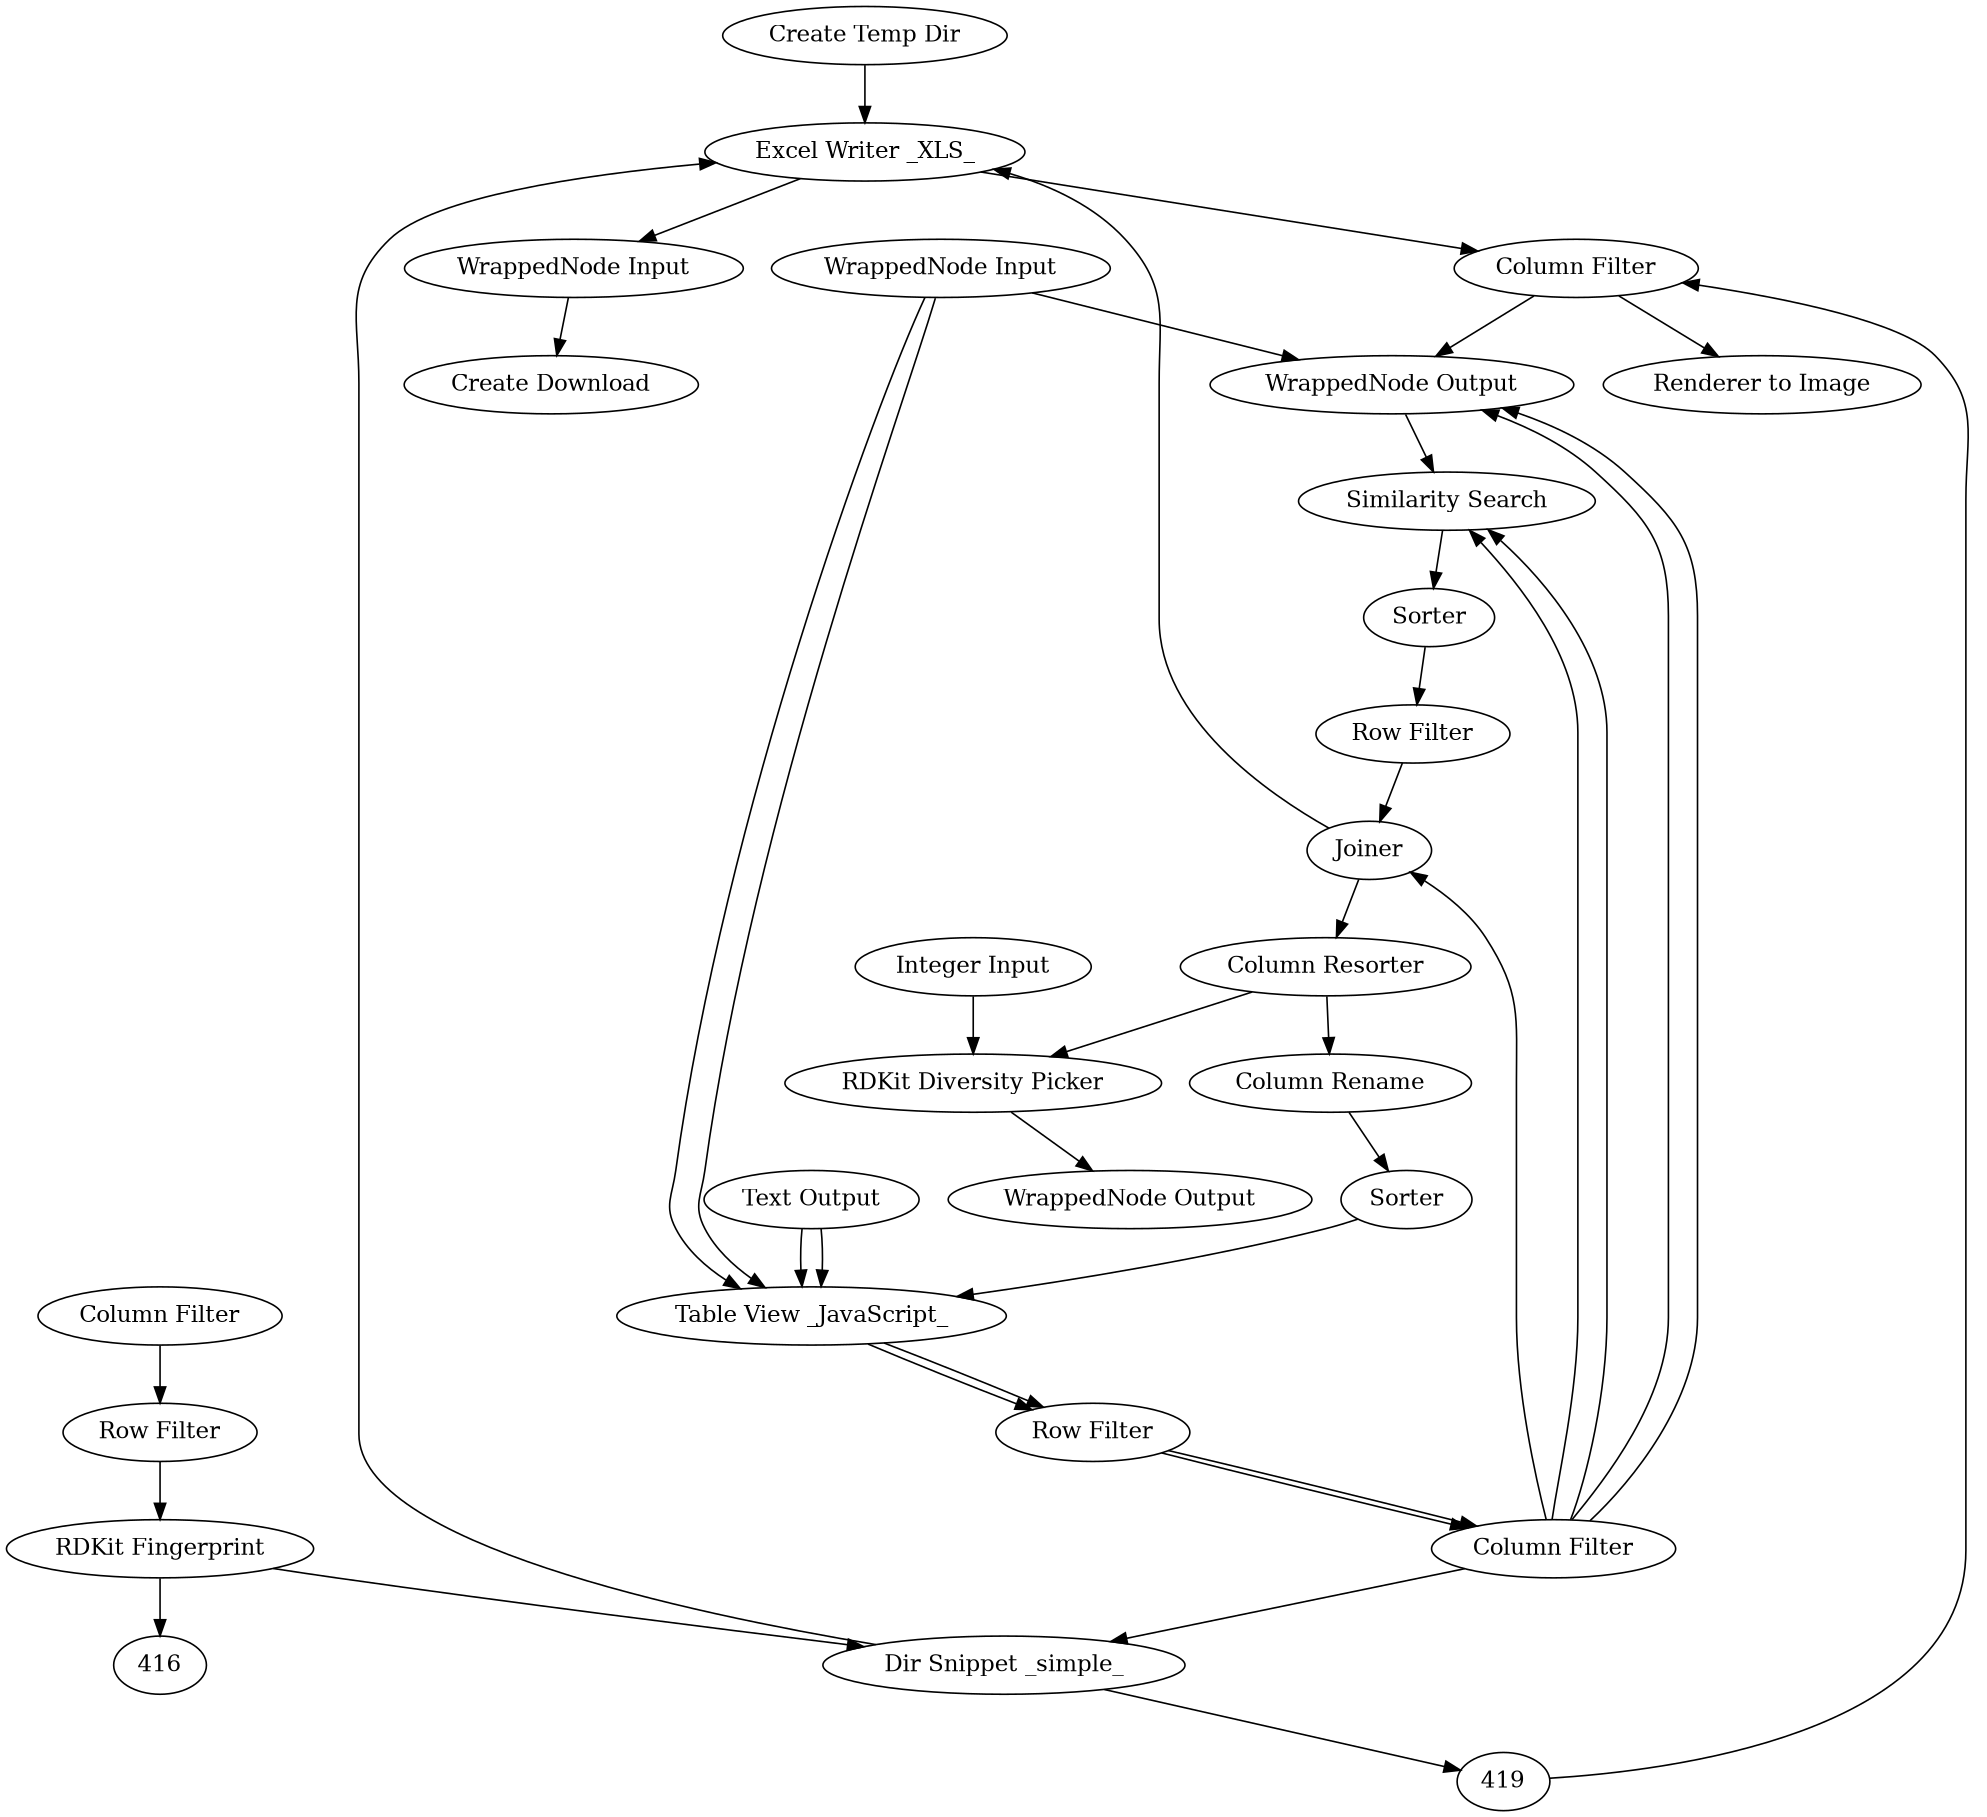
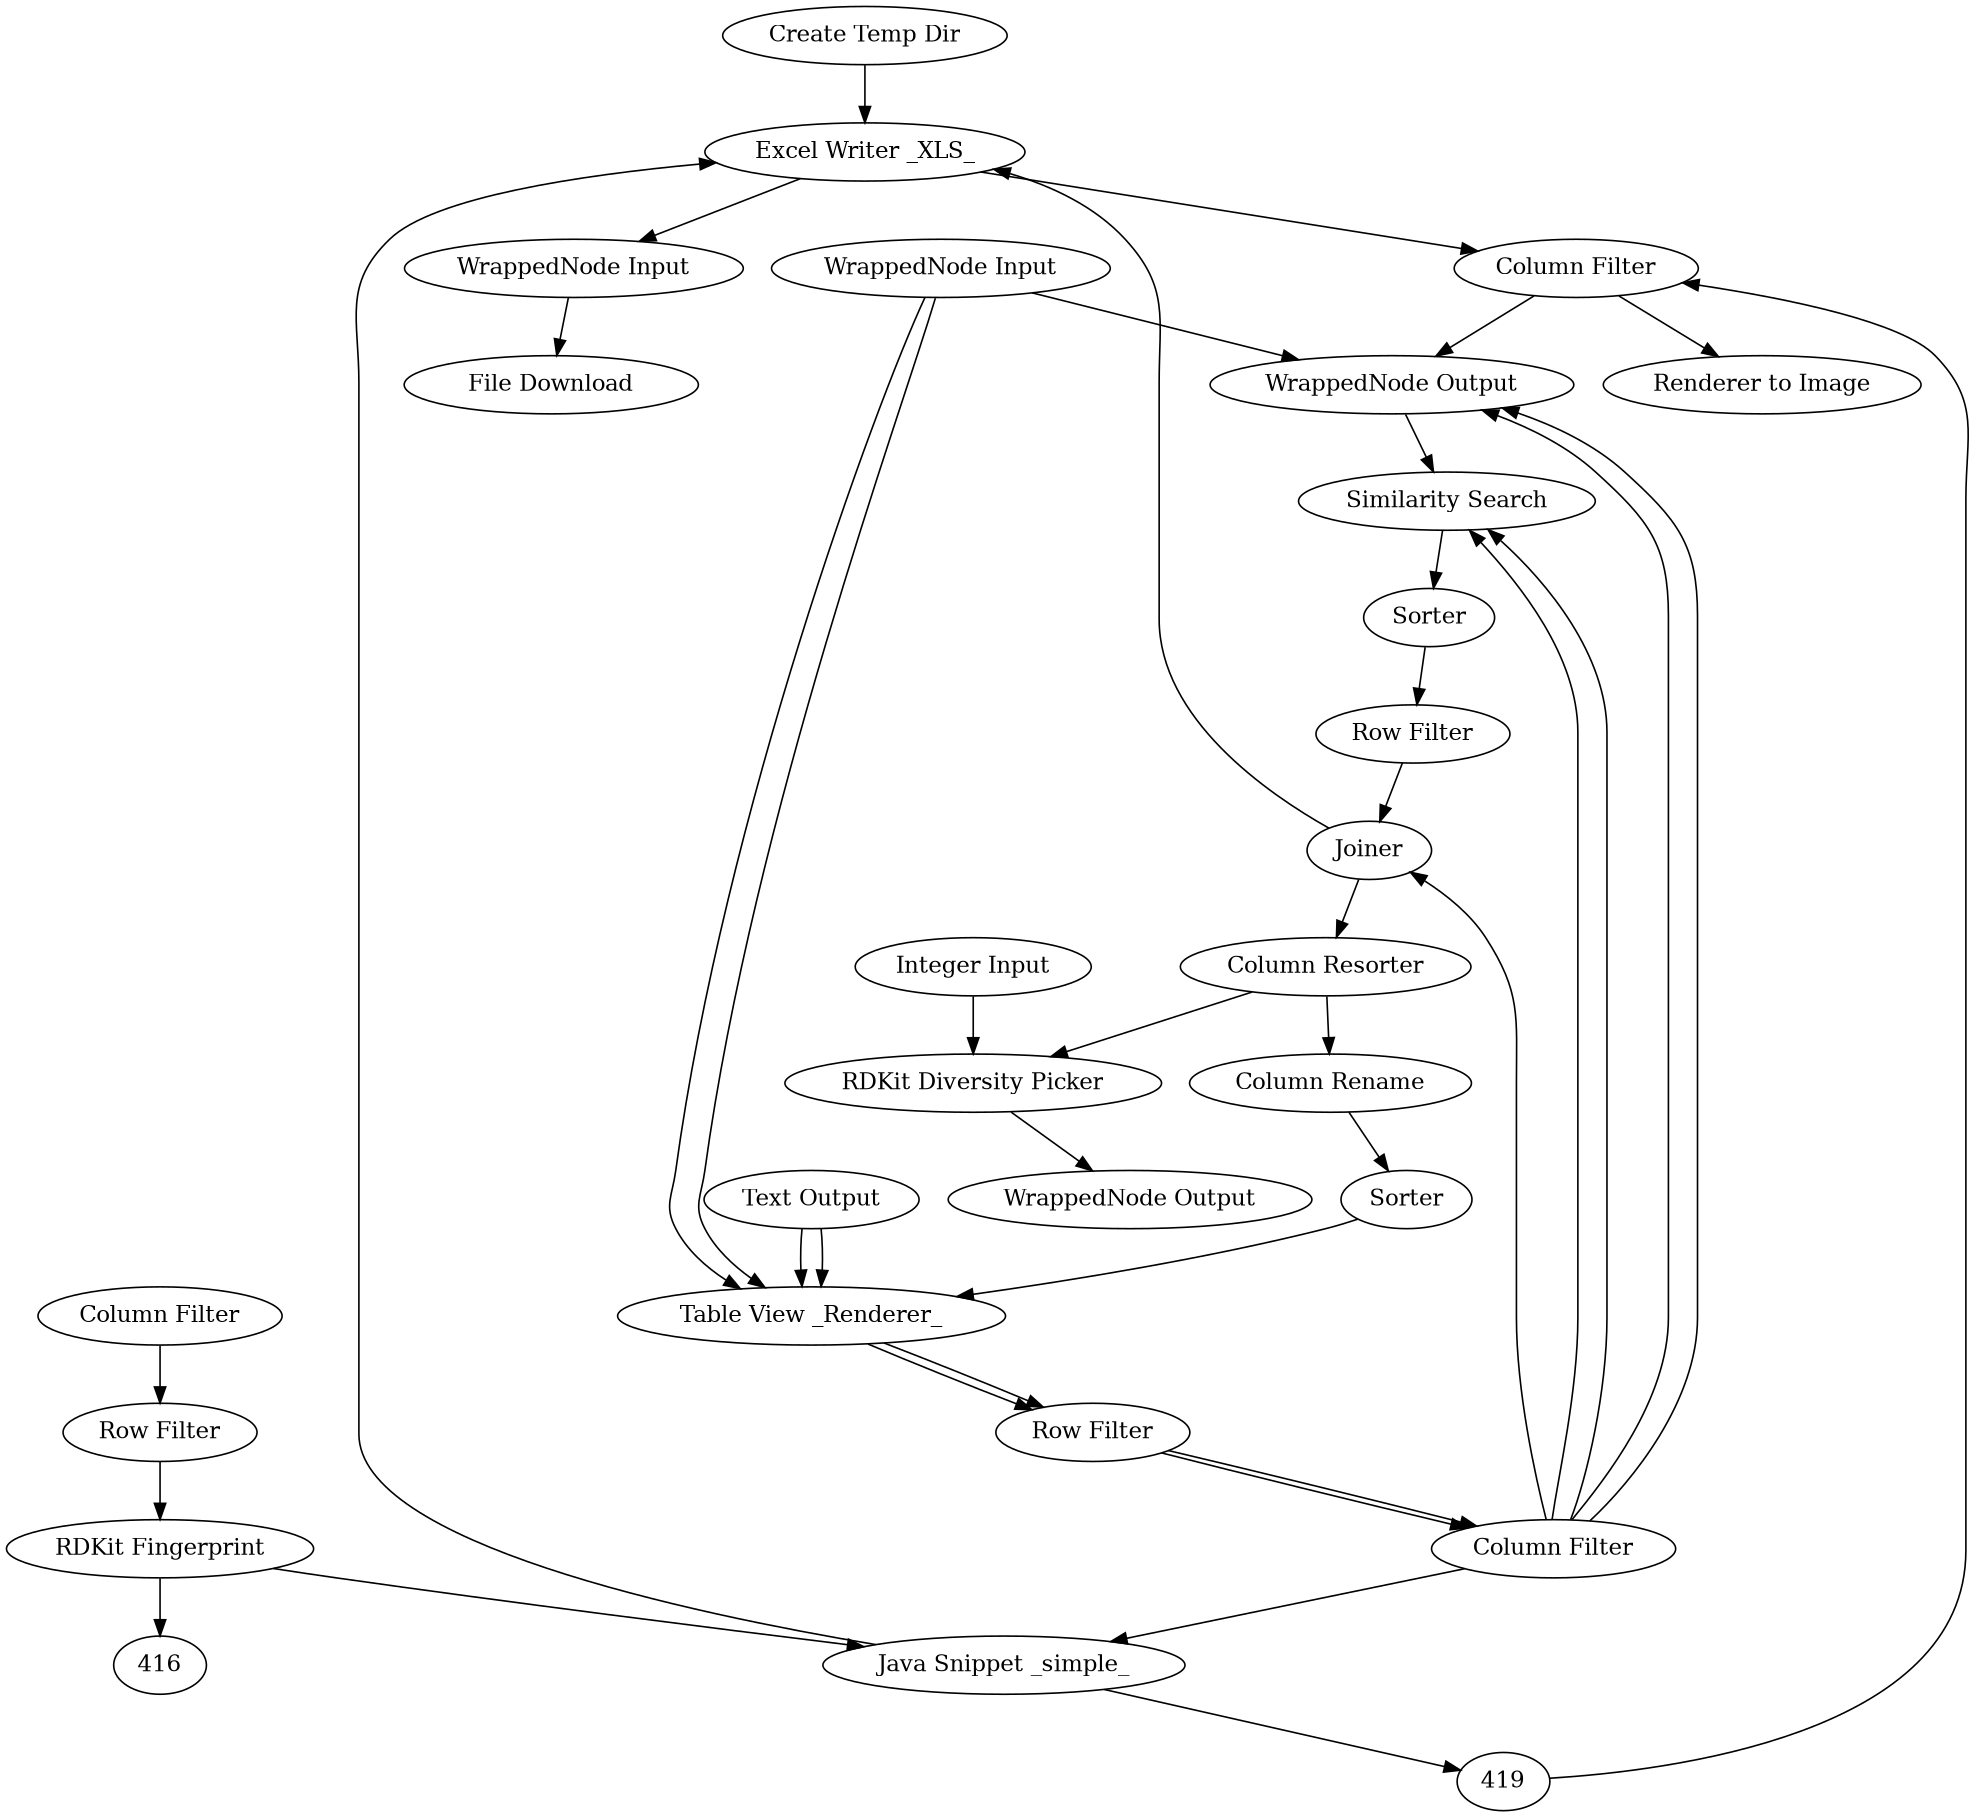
(551, 385) -> (551, 385)
(812, 1316) -> (812, 1316)
(1004, 1665) -> (1004, 1665)
